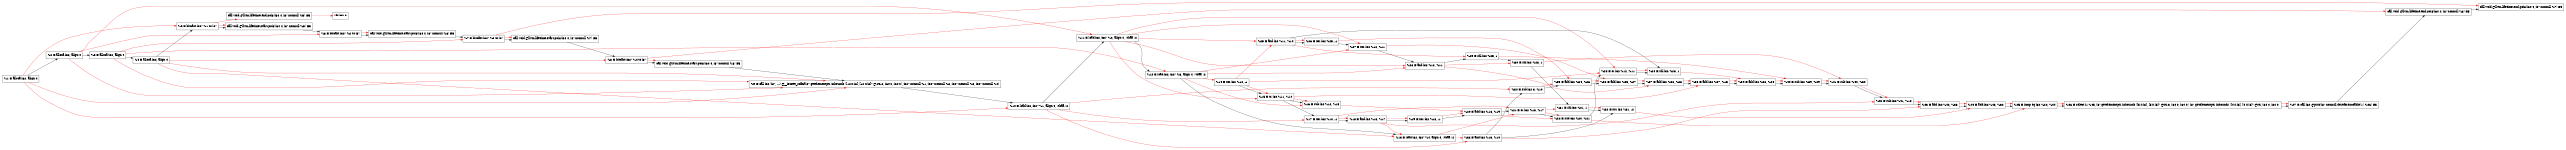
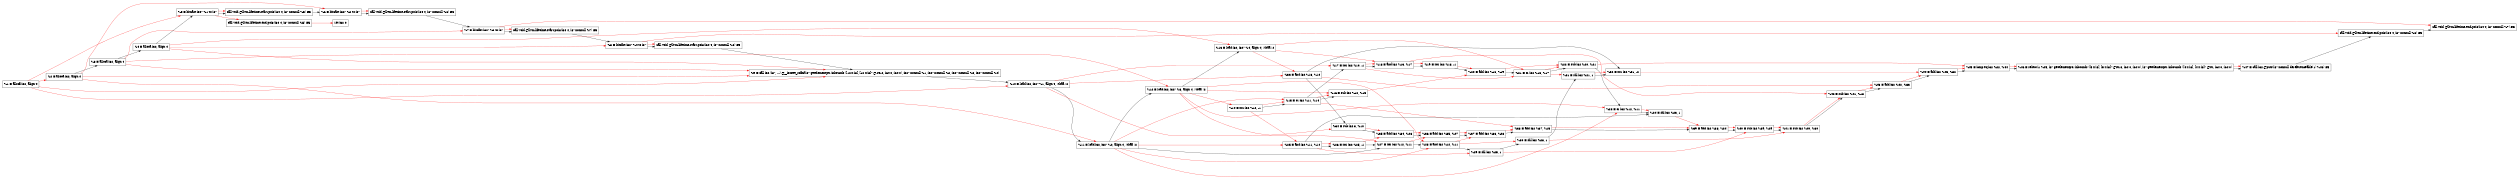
(1244, 25) -> (1258, 154)
(42, 67) -> (42, 81)
(1423, 80) -> (1388, 105)
(1390, 128) -> (1324, 55)
